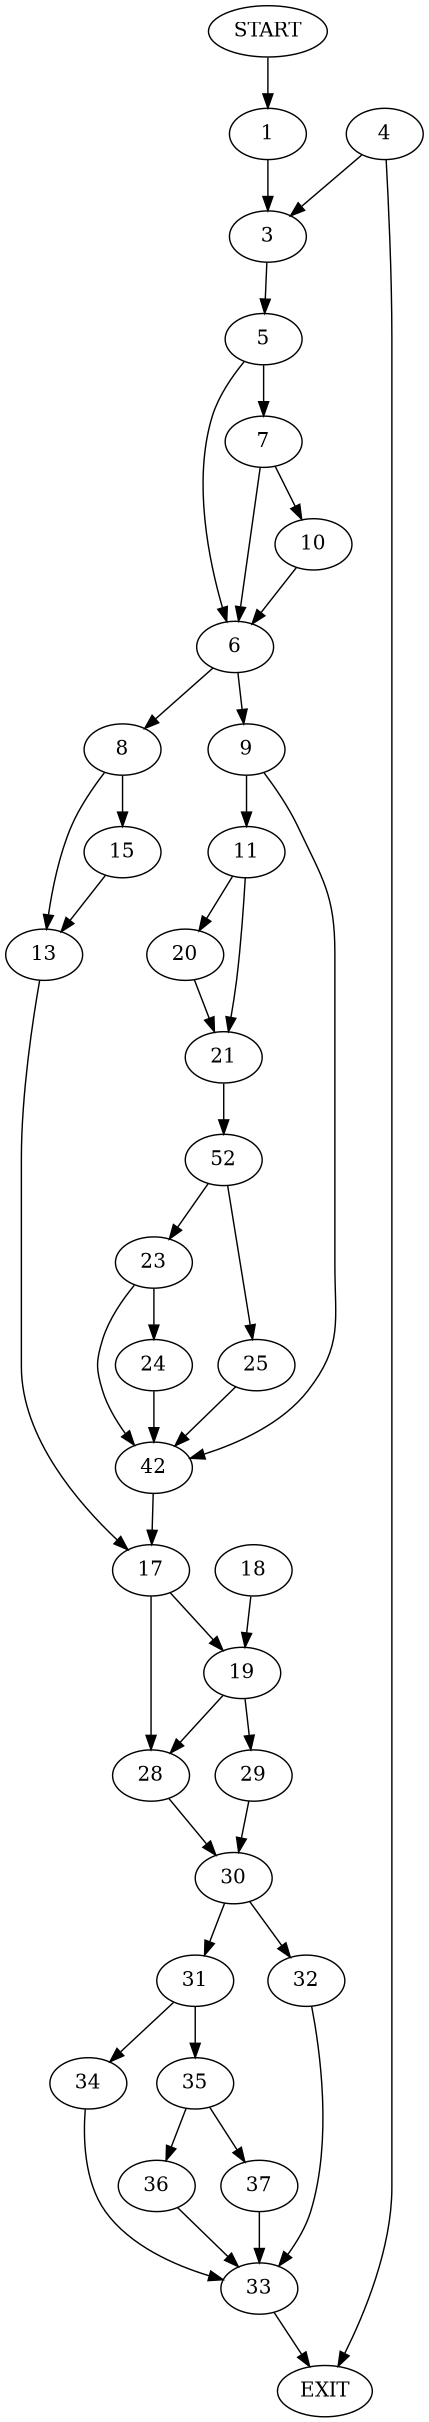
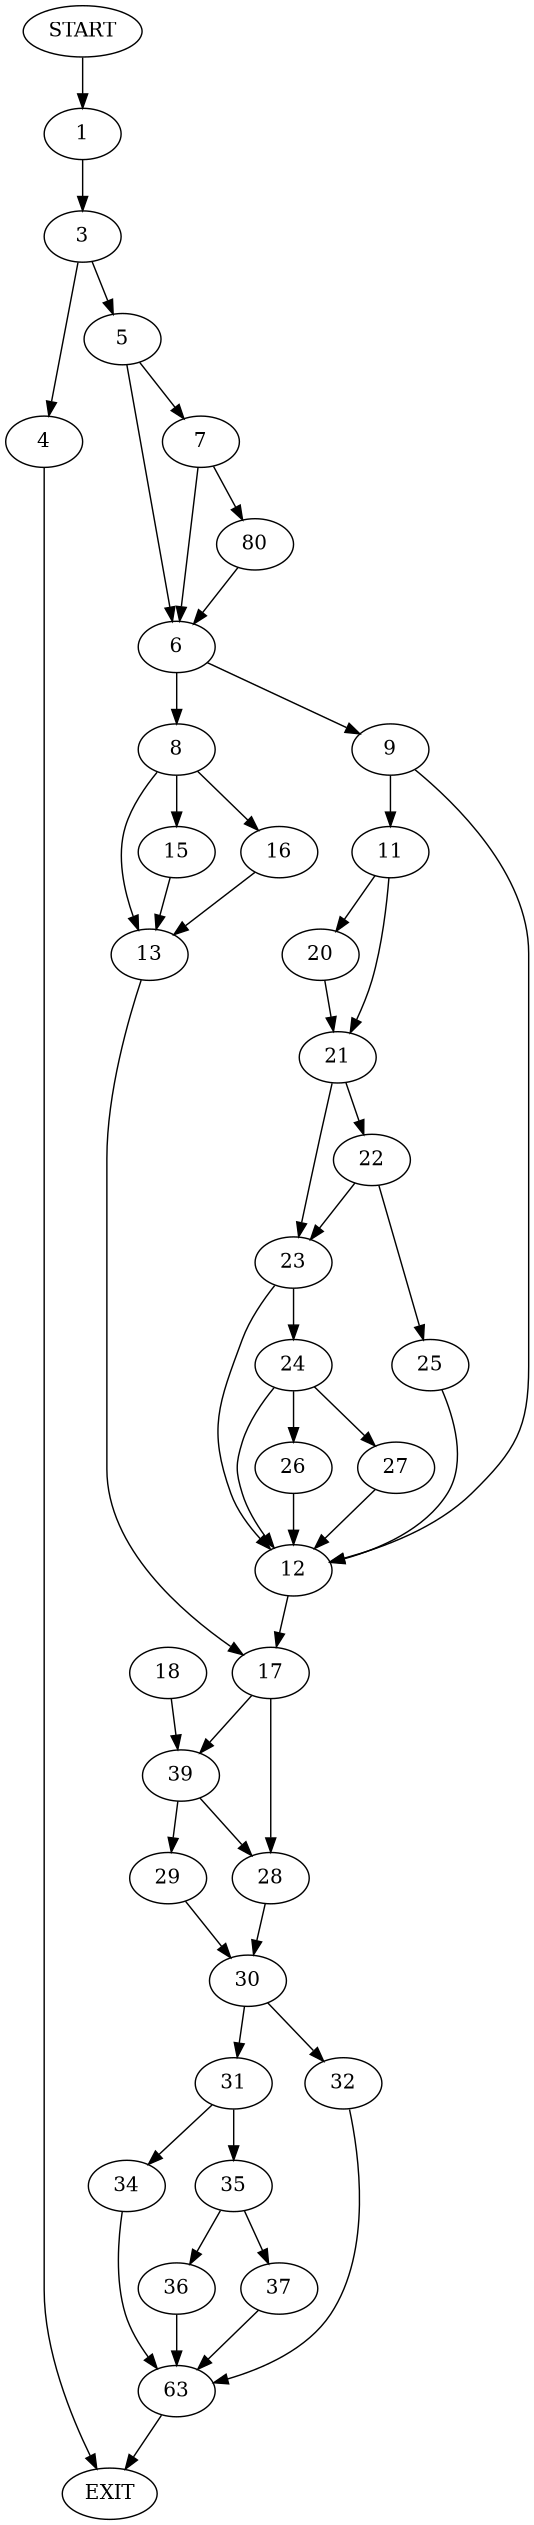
(332, 181) -> (65, 332)
(313, 544) -> (255, 544)
none -> (279, 852)
none -> (317, 1153)
(224, 1160) -> (372, 1160)
(154, 1468) -> (294, 1570)
none -> (294, 1468)
none -> (396, 1468)
(242, 1673) -> (181, 1776)
(259, 2289) -> (177, 2391)
